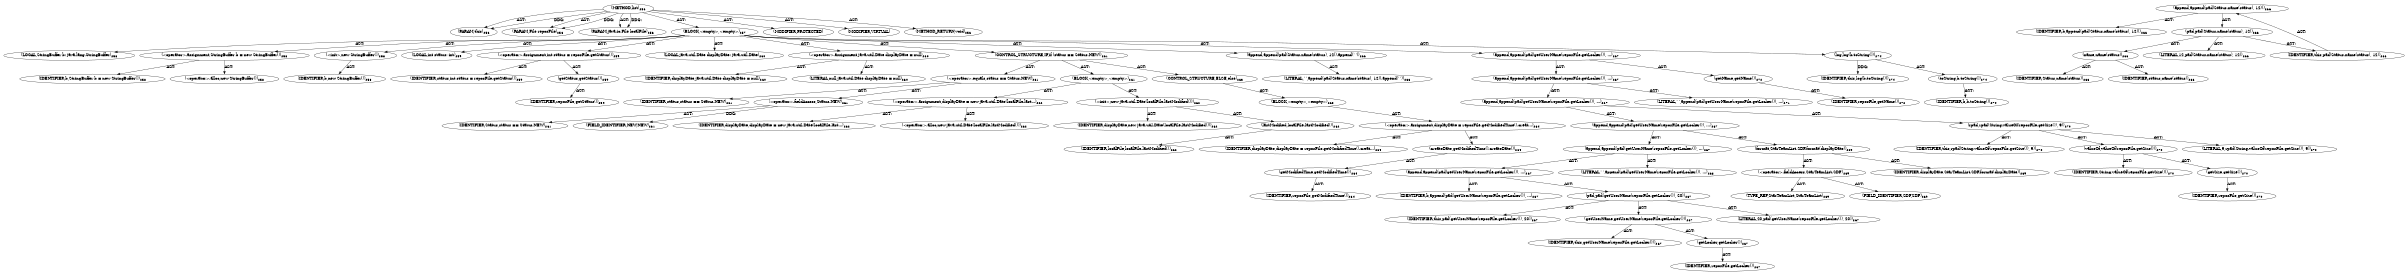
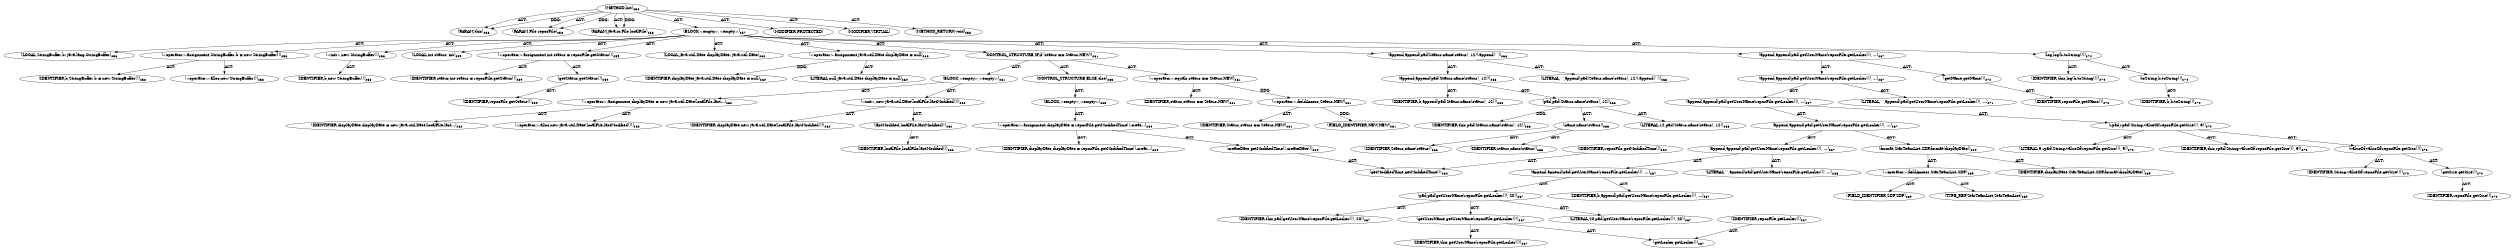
(2284, 31) -> (1448, 66)
(2292, 44) -> (1542, 114)
(802, 67) -> (803, 67)
(1864, 67) -> (2073, 67)
(917, 91) -> (1266, 91)
(1315, 183) -> (1516, 161)
(1723, 253) -> (1725, 231)
